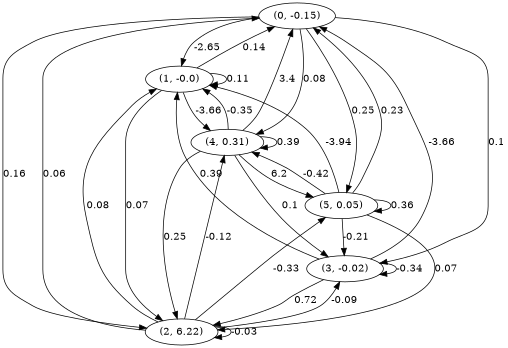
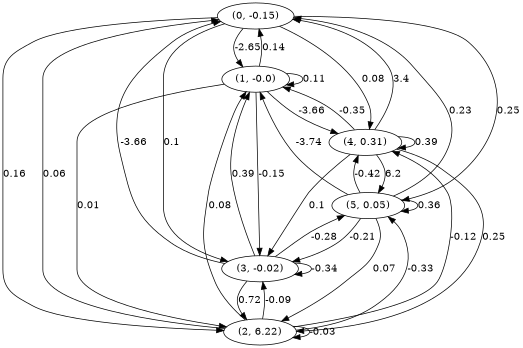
(339, 142) -> (309, 142)
none -> (258, 170)
(137, 206) -> (89, 206)
none -> (305, 235)
